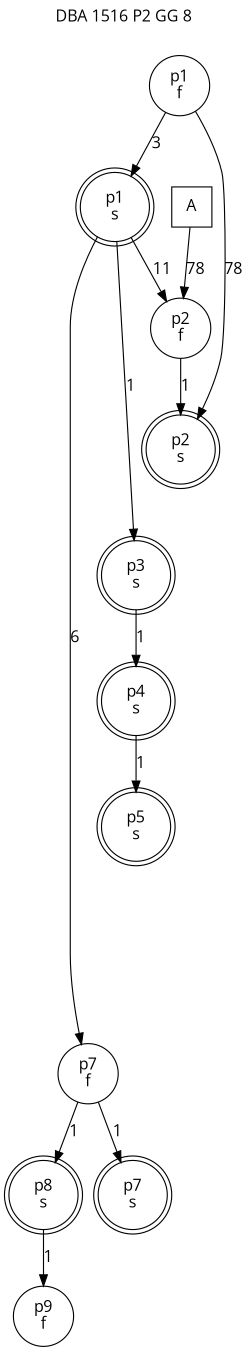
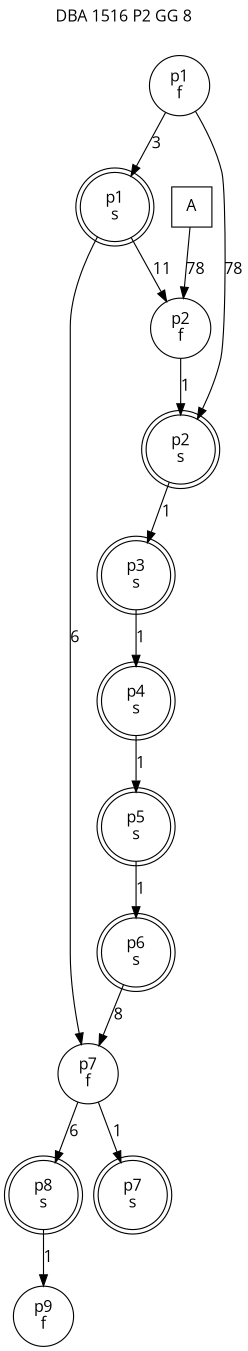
(125, 385) -> (160, 507)
none -> (136, 952)
(74, 1132) -> (74, 1132)
